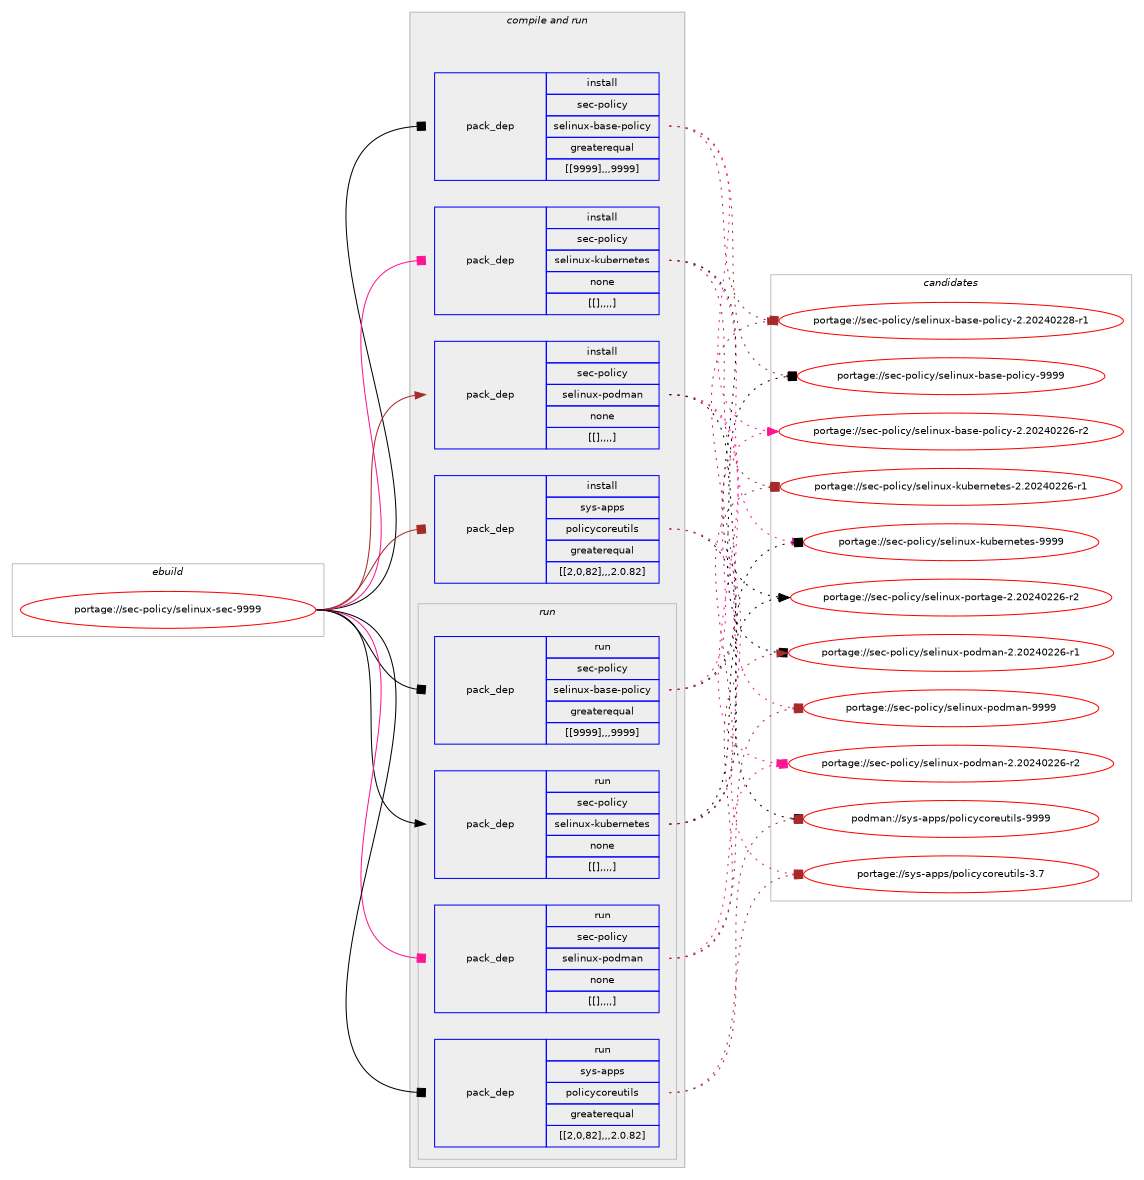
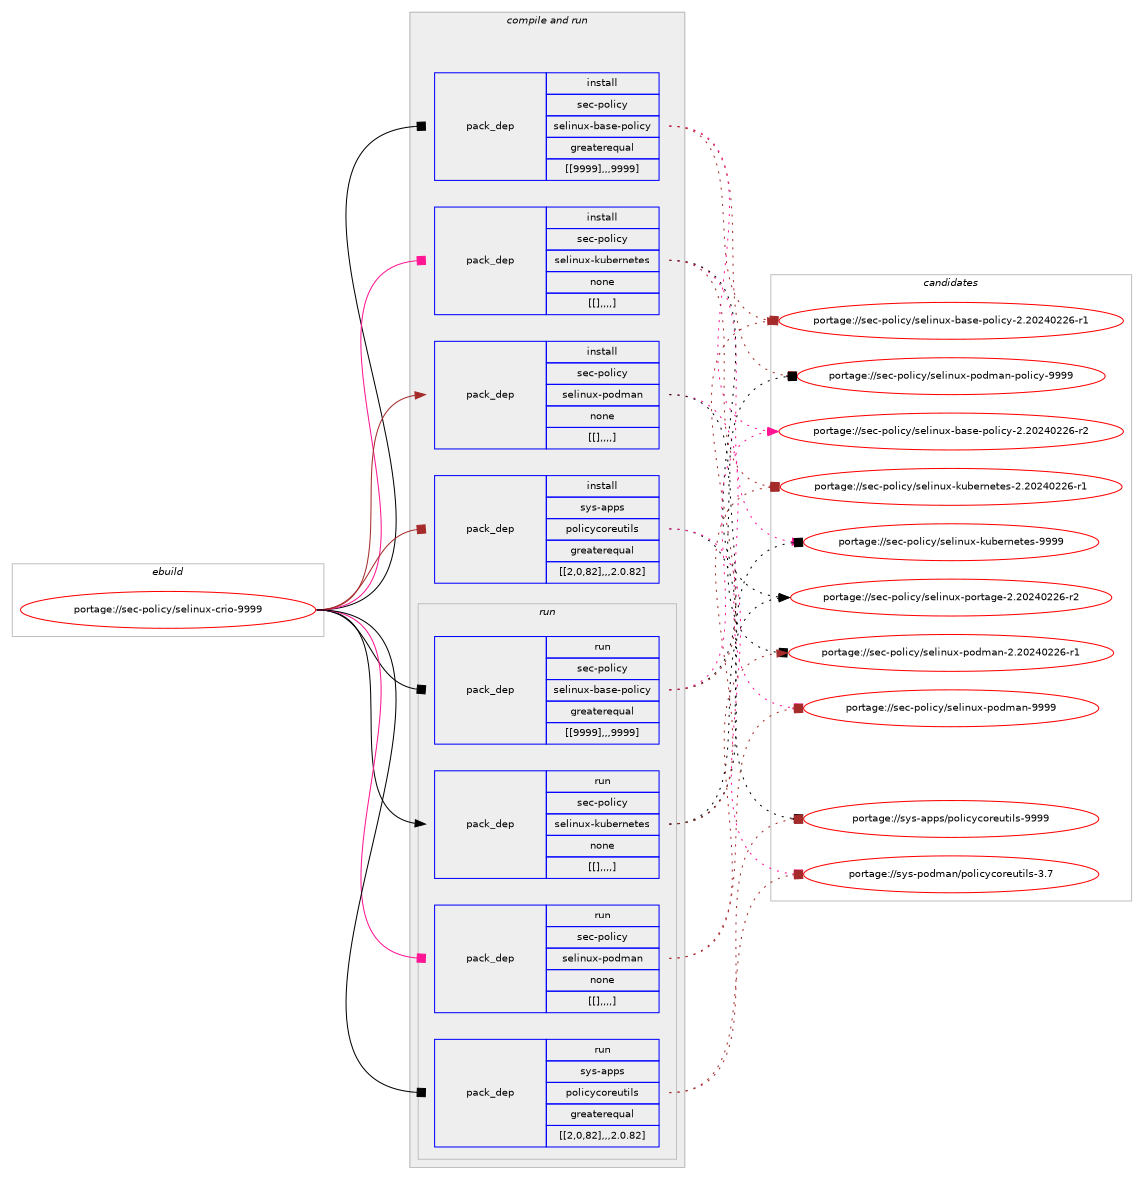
(951, 321) -> (951, 321)
(951, 376) -> (951, 376)
(168, 610) -> (168, 610)
(951, 764) -> none
(951, 819) -> (951, 819)
(951, 874) -> (951, 874)
